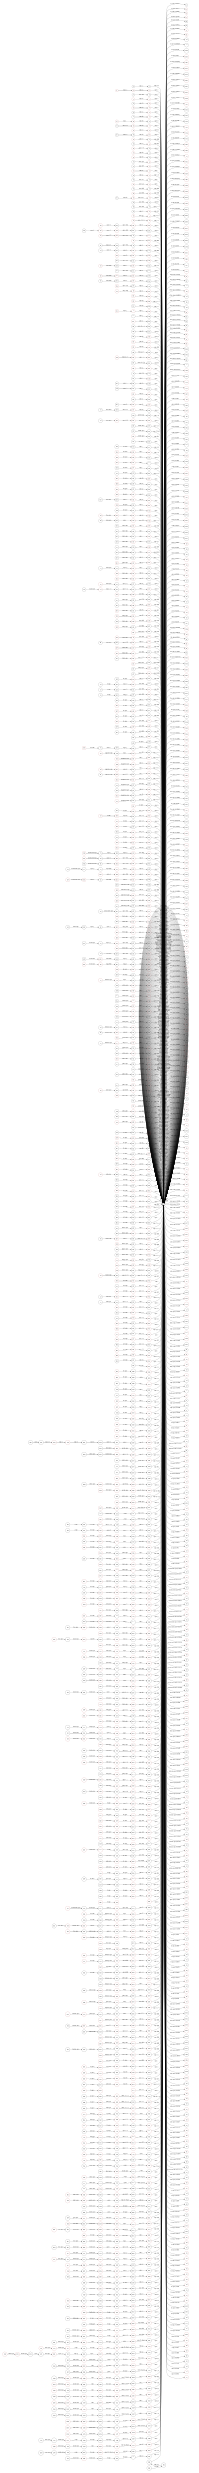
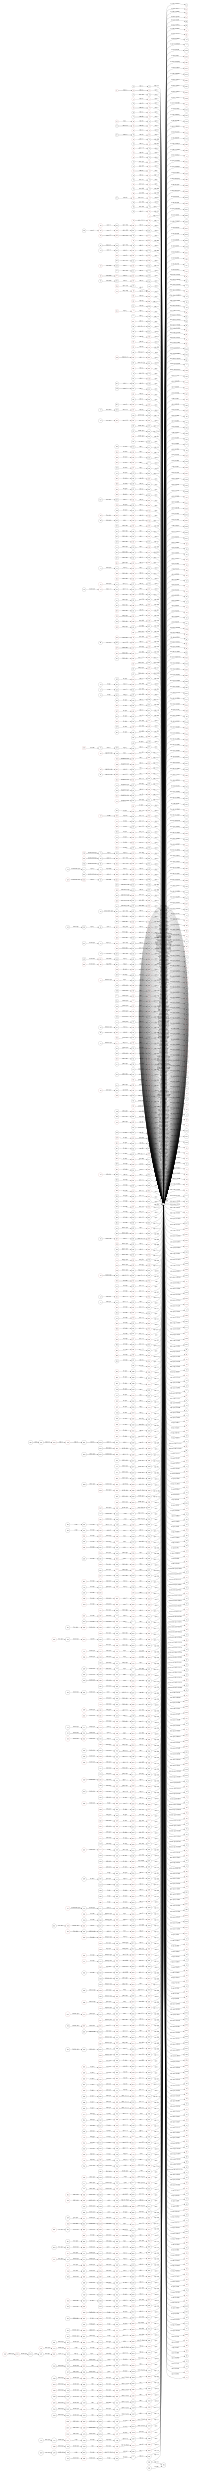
(133, 216) -> none
(141, 286) -> (141, 289)
none -> (84, 875)
(117, 1593) -> none
none -> (133, 1902)
none -> (125, 1943)
none -> (117, 2090)
(92, 2307) -> none
(156, 2466) -> (156, 2463)
